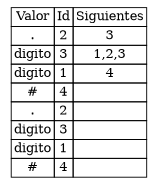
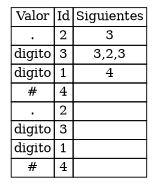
(110, 54) -> (110, 54)
